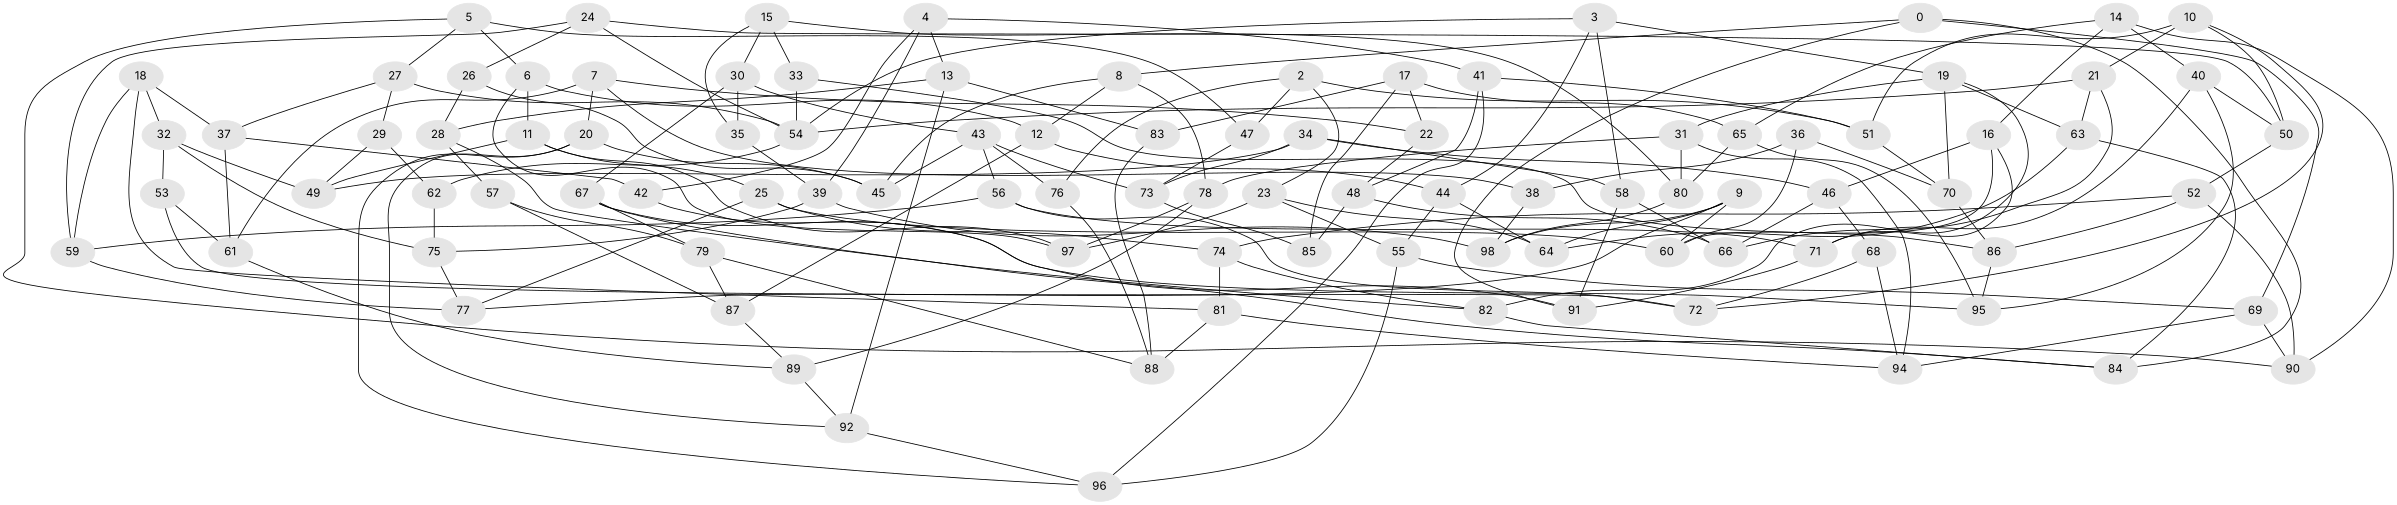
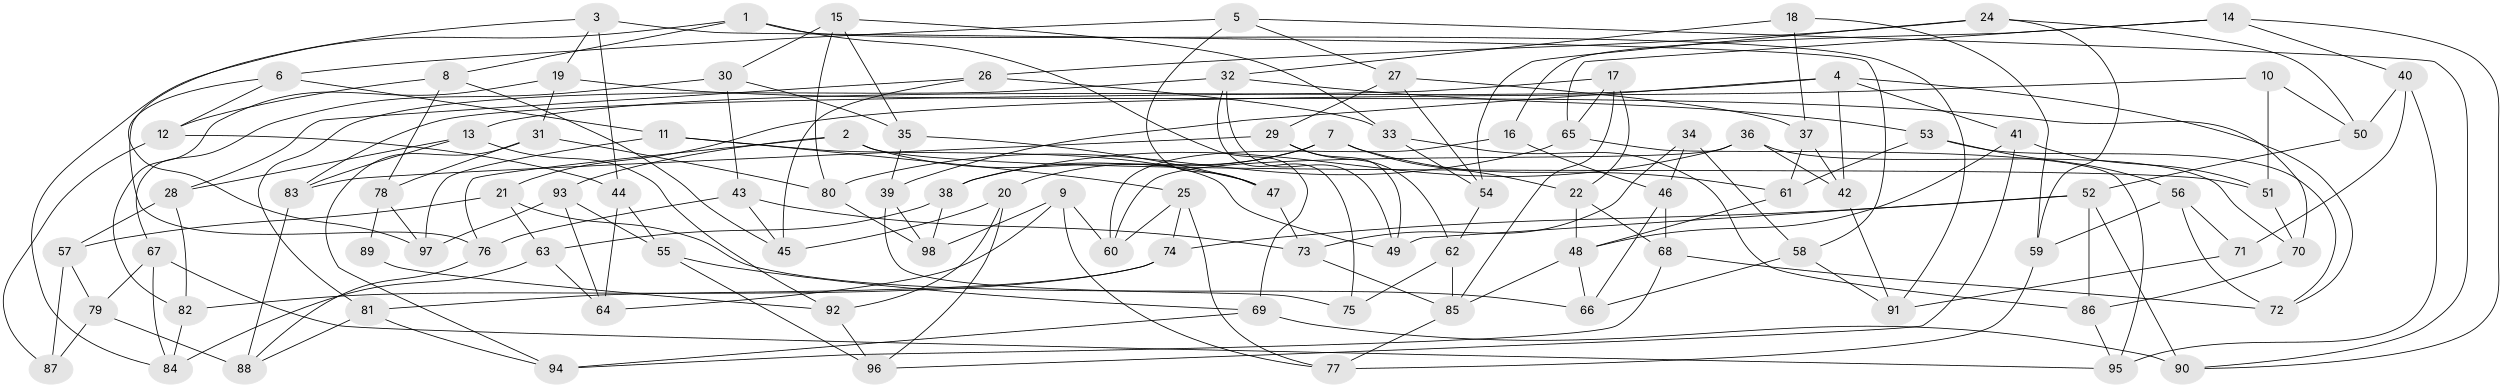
(1920, 18) -> (746, 18)
(1221, 28) -> (131, 167)
none -> (1265, 104)
(1445, 108) -> (263, 222)
(2021, 110) -> (757, 230)
none -> (1085, 150)
none -> (781, 157)
none -> (1792, 162)
(990, 169) -> (2055, 161)
(621, 173) -> (1656, 222)
(1264, 194) -> (561, 194)
none -> (1631, 230)
(1954, 236) -> none
(2119, 248) -> (2160, 117)
(447, 279) -> (1393, 340)
none -> (1453, 282)
(589, 289) -> (616, 94)
(505, 340) -> (1660, 229)
(763, 340) -> none
